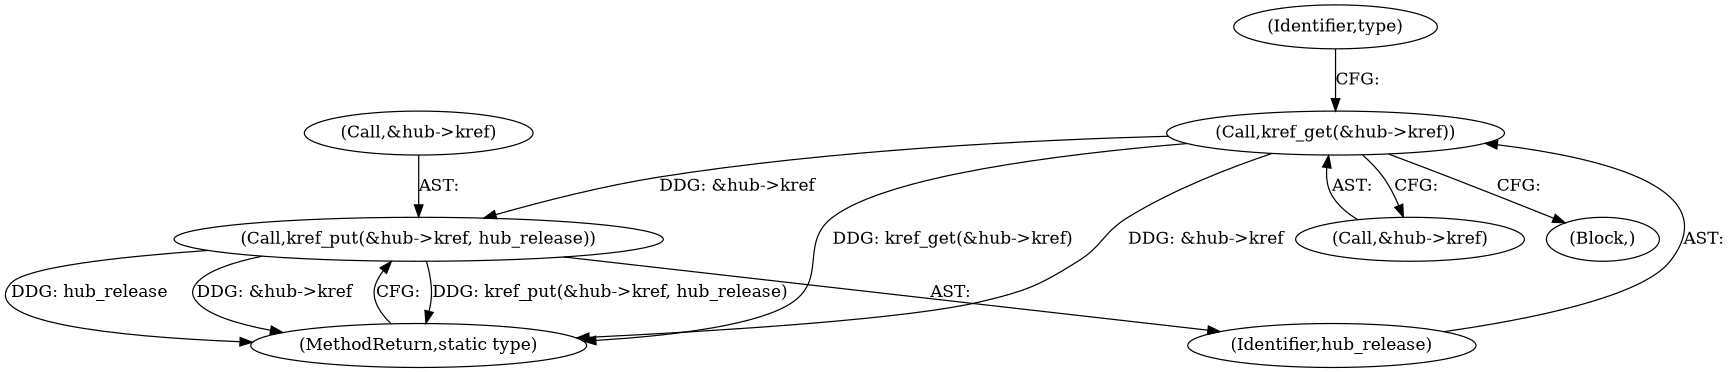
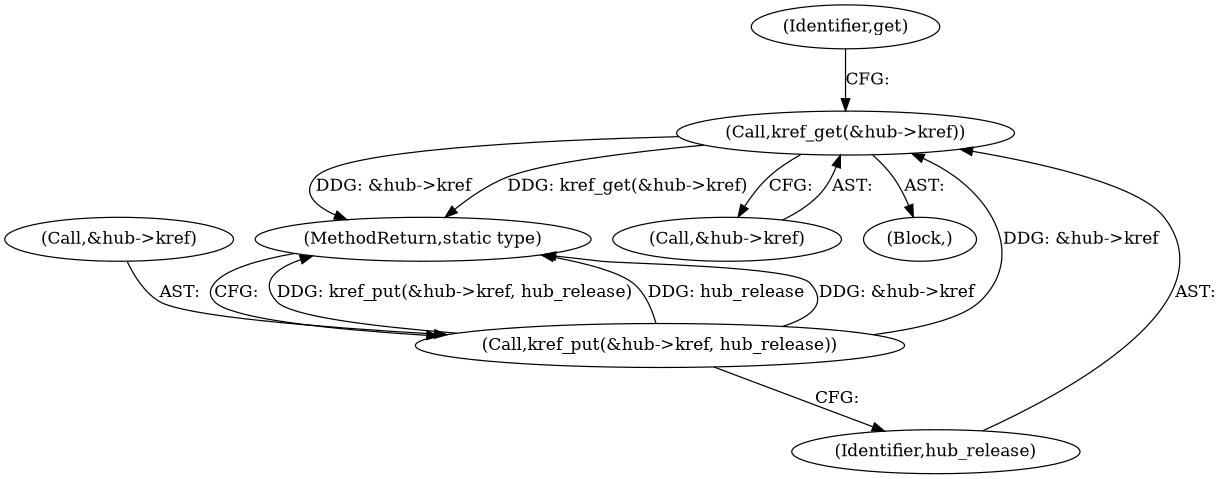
(1336, 27) -> (846, 27)
(830, 156) -> (999, 272)
(1522, 186) -> (927, 186)
(953, 292) -> (840, 399)
